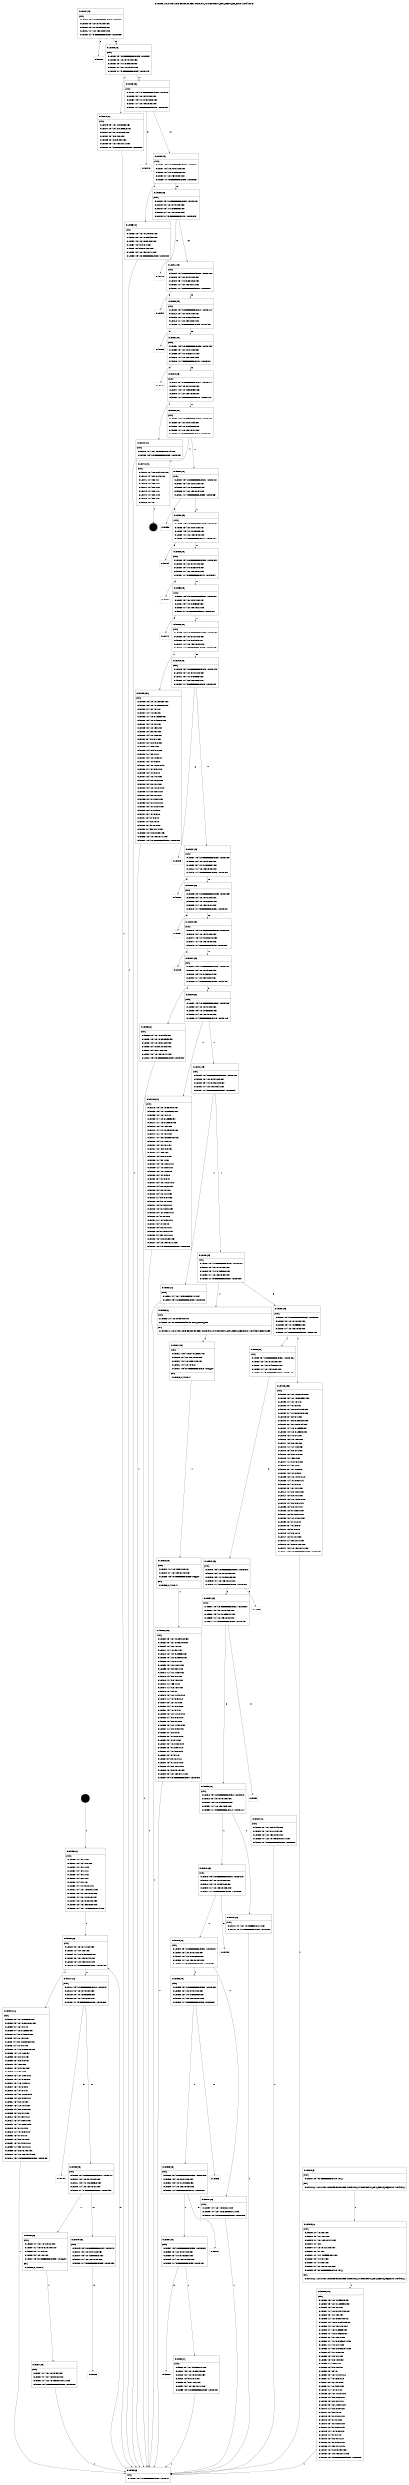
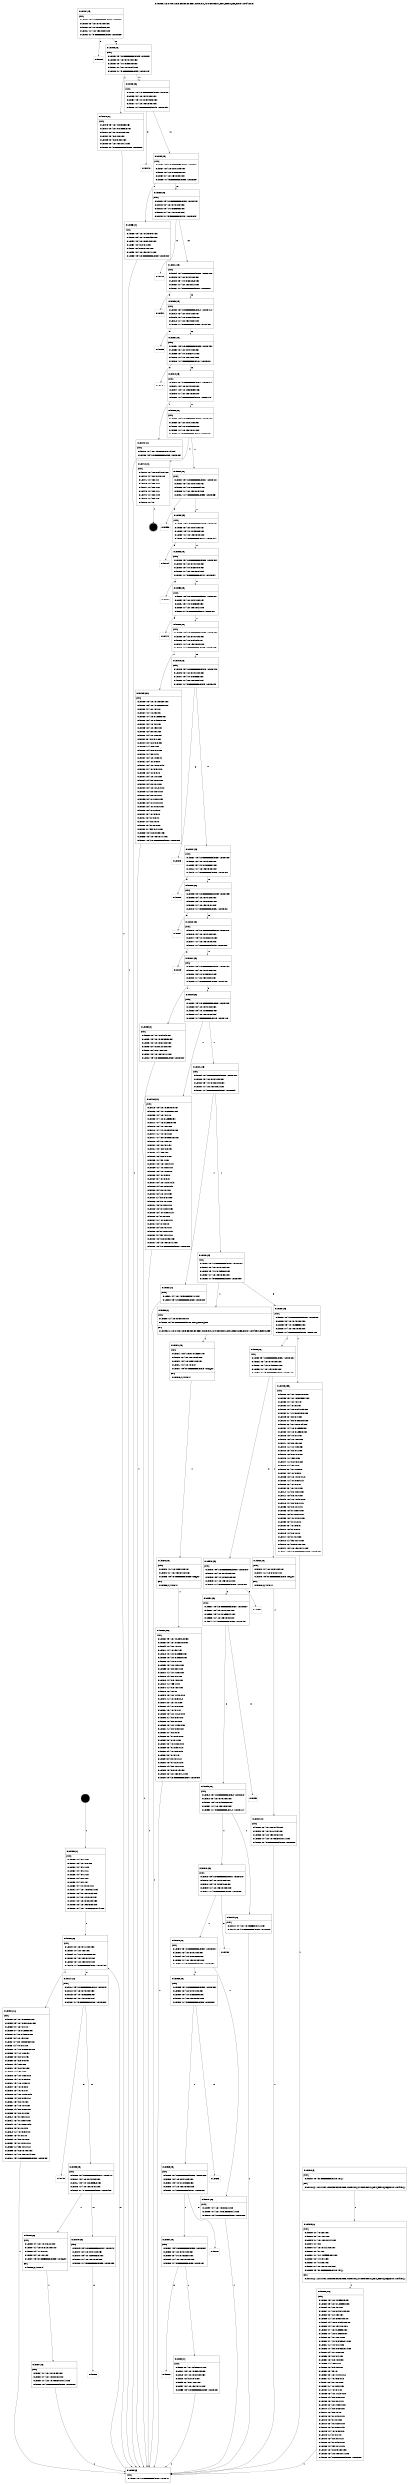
none -> (274, 1573)
